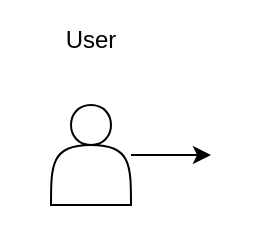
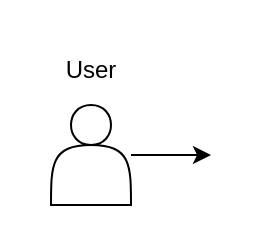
(91, 41) -> (91, 71)
